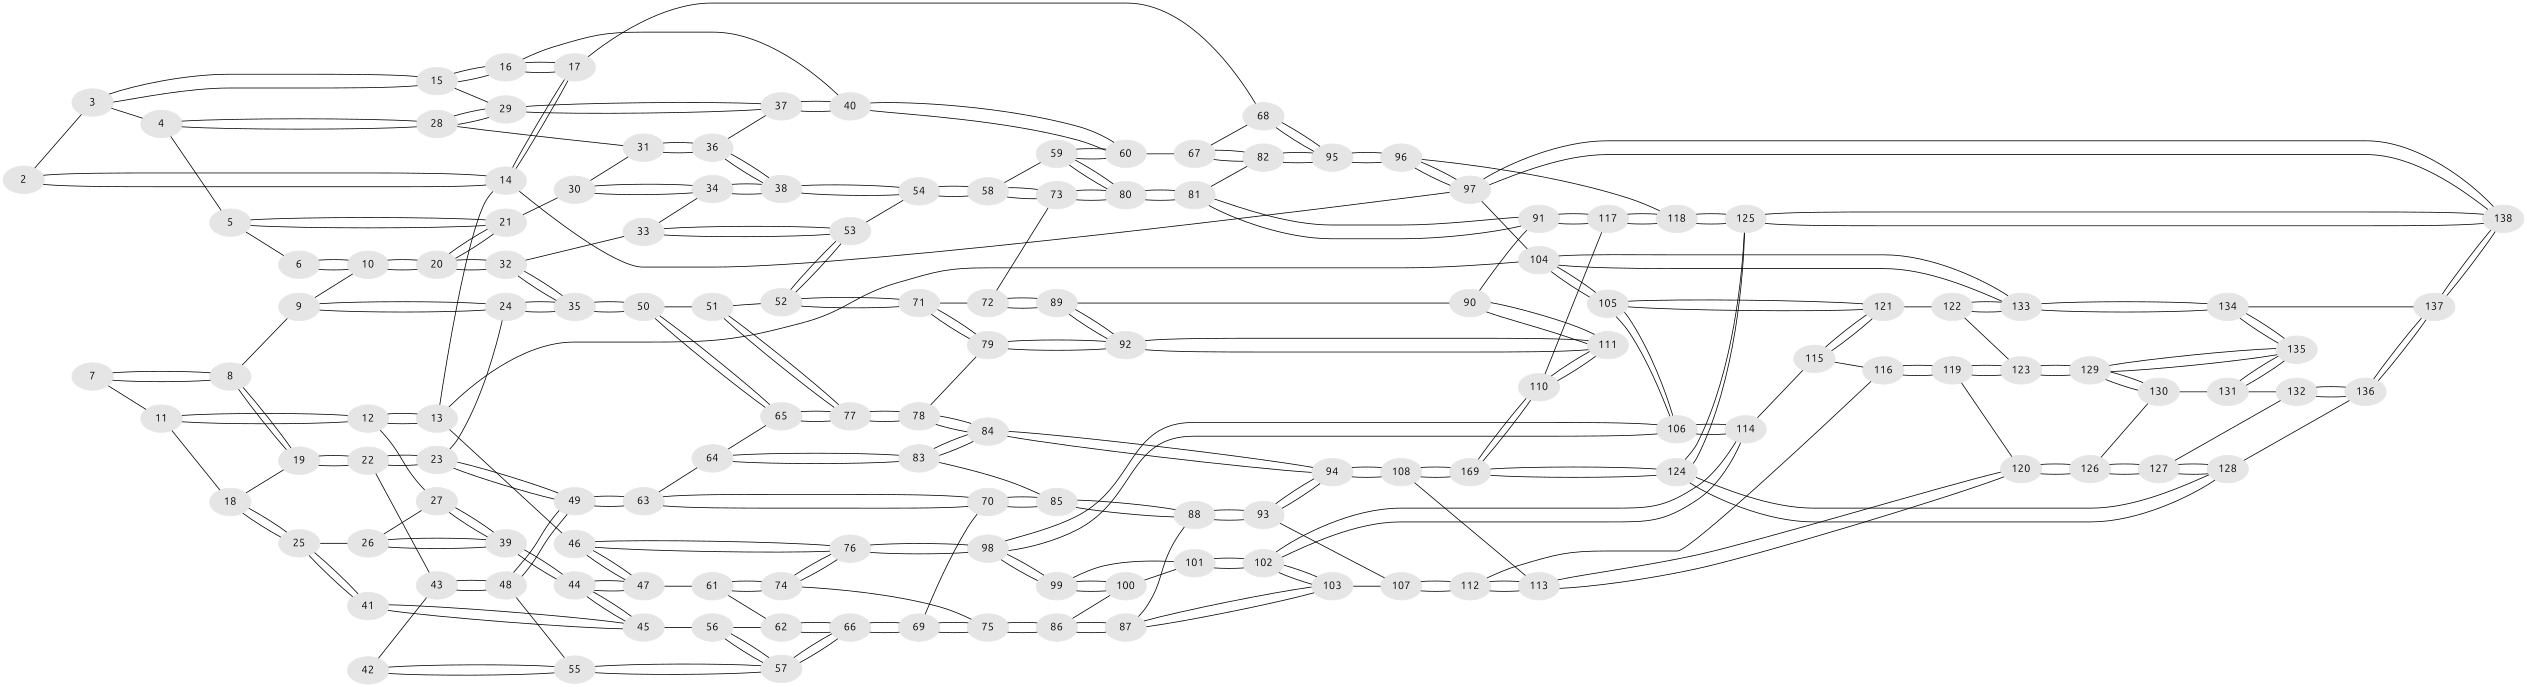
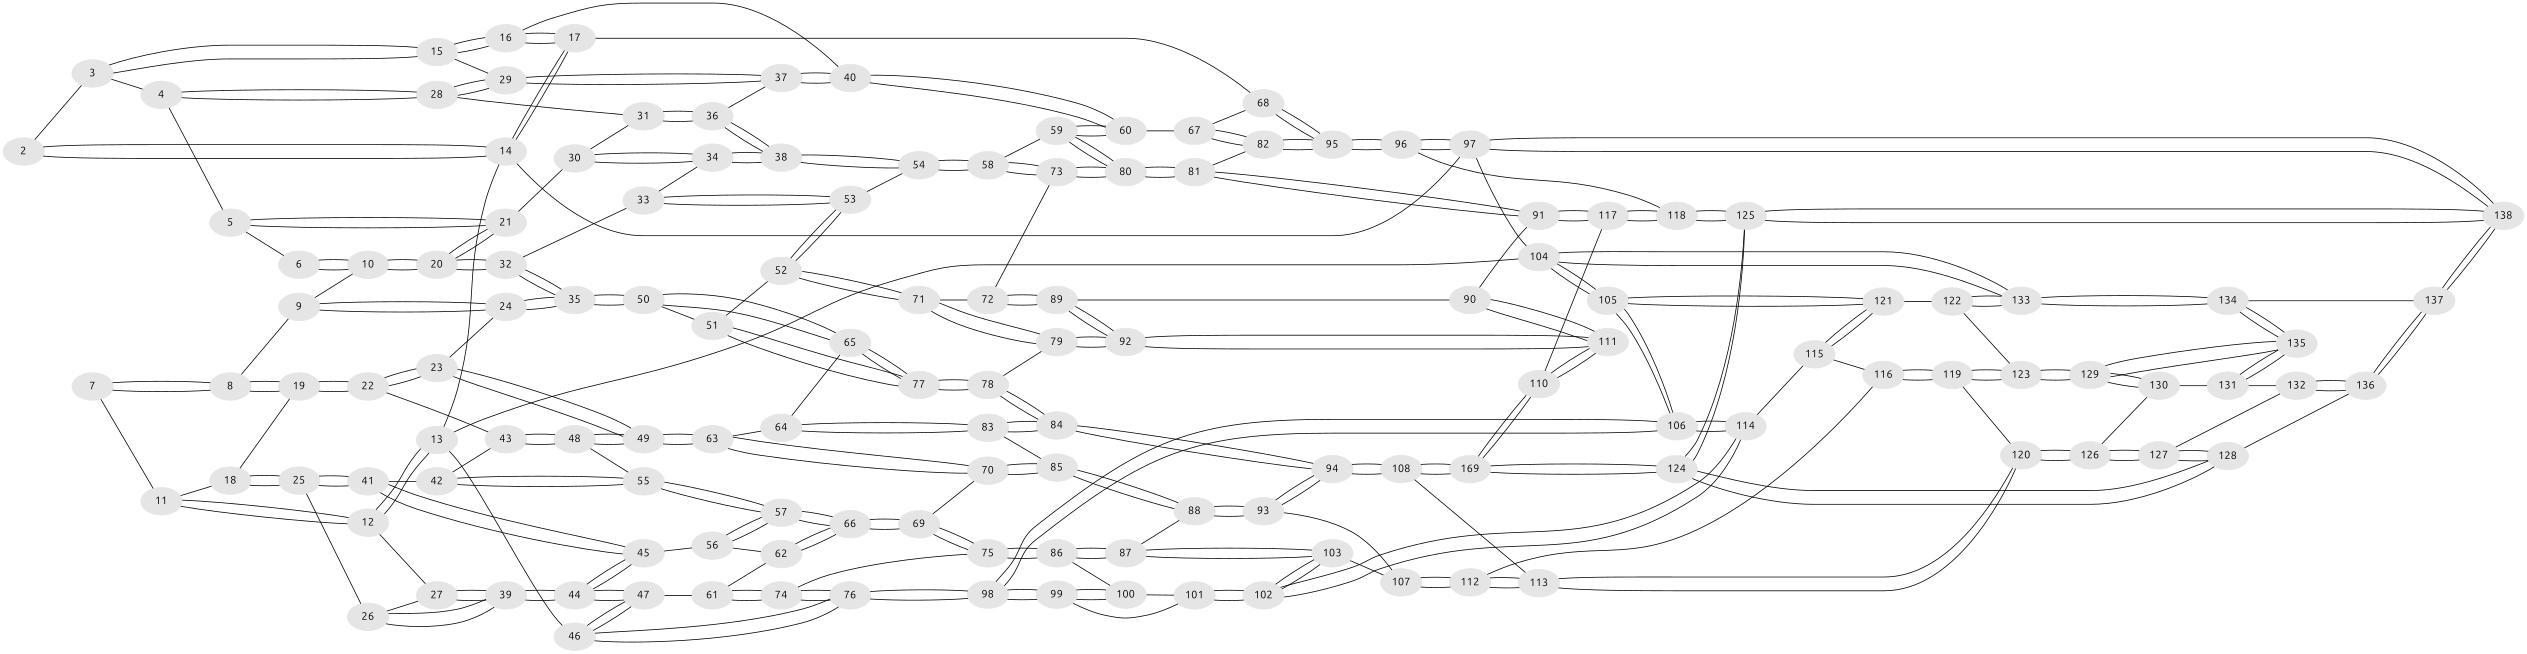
none -> (403, 481)
